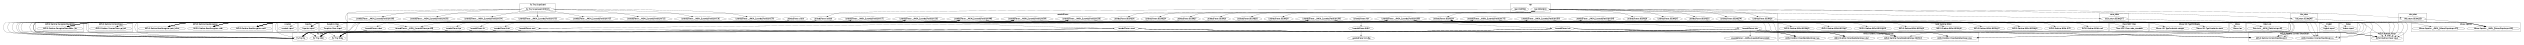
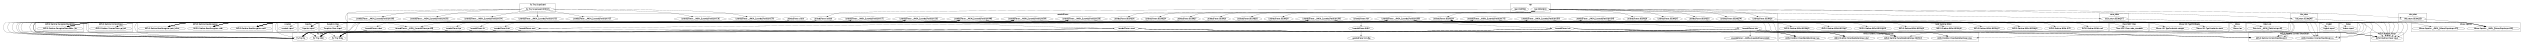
(646, 19) -> none
(1852, 22) -> (1746, 22)
